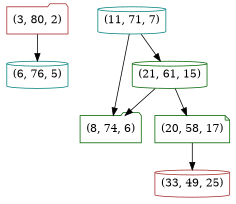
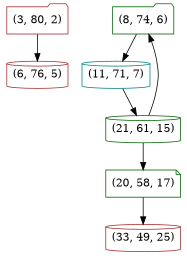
(122, 71) -> (131, 44)
(37, 75) -> (37, 75)
